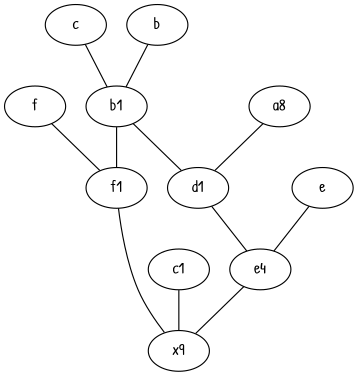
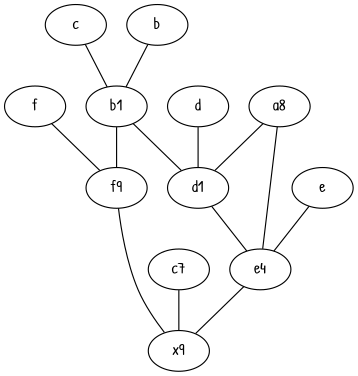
none -> (198, 106)
(117, 188) -> (117, 188)
none -> (270, 188)
(179, 269) -> (179, 269)
